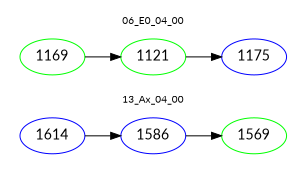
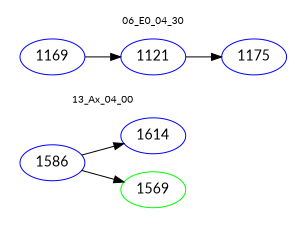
(153, 21) -> (153, 21)
(52, 57) -> (52, 57)
(153, 57) -> (153, 57)
(98, 136) -> (98, 151)
